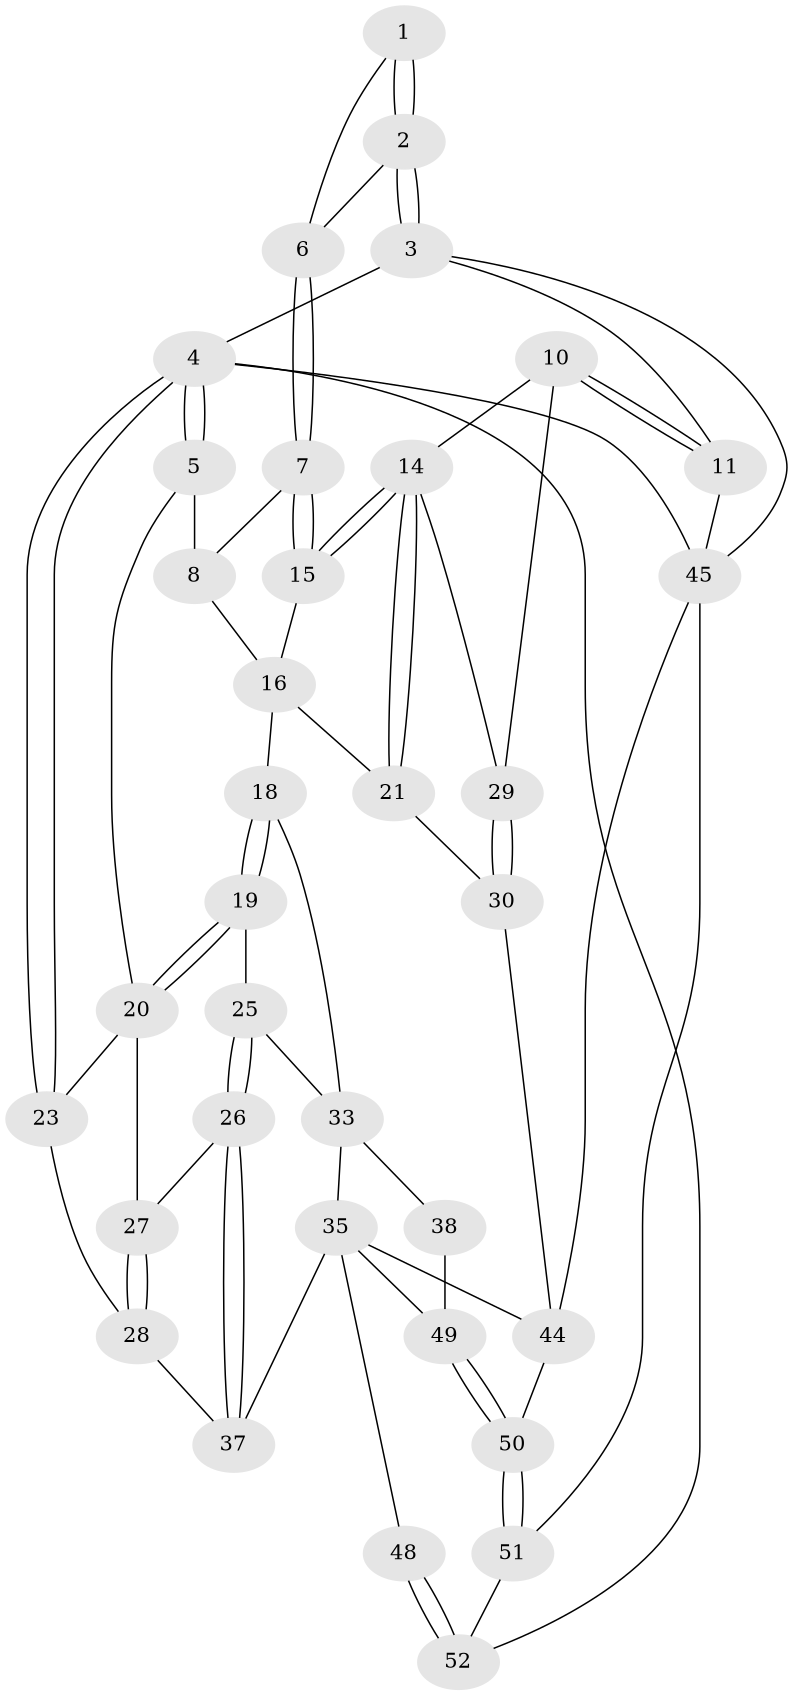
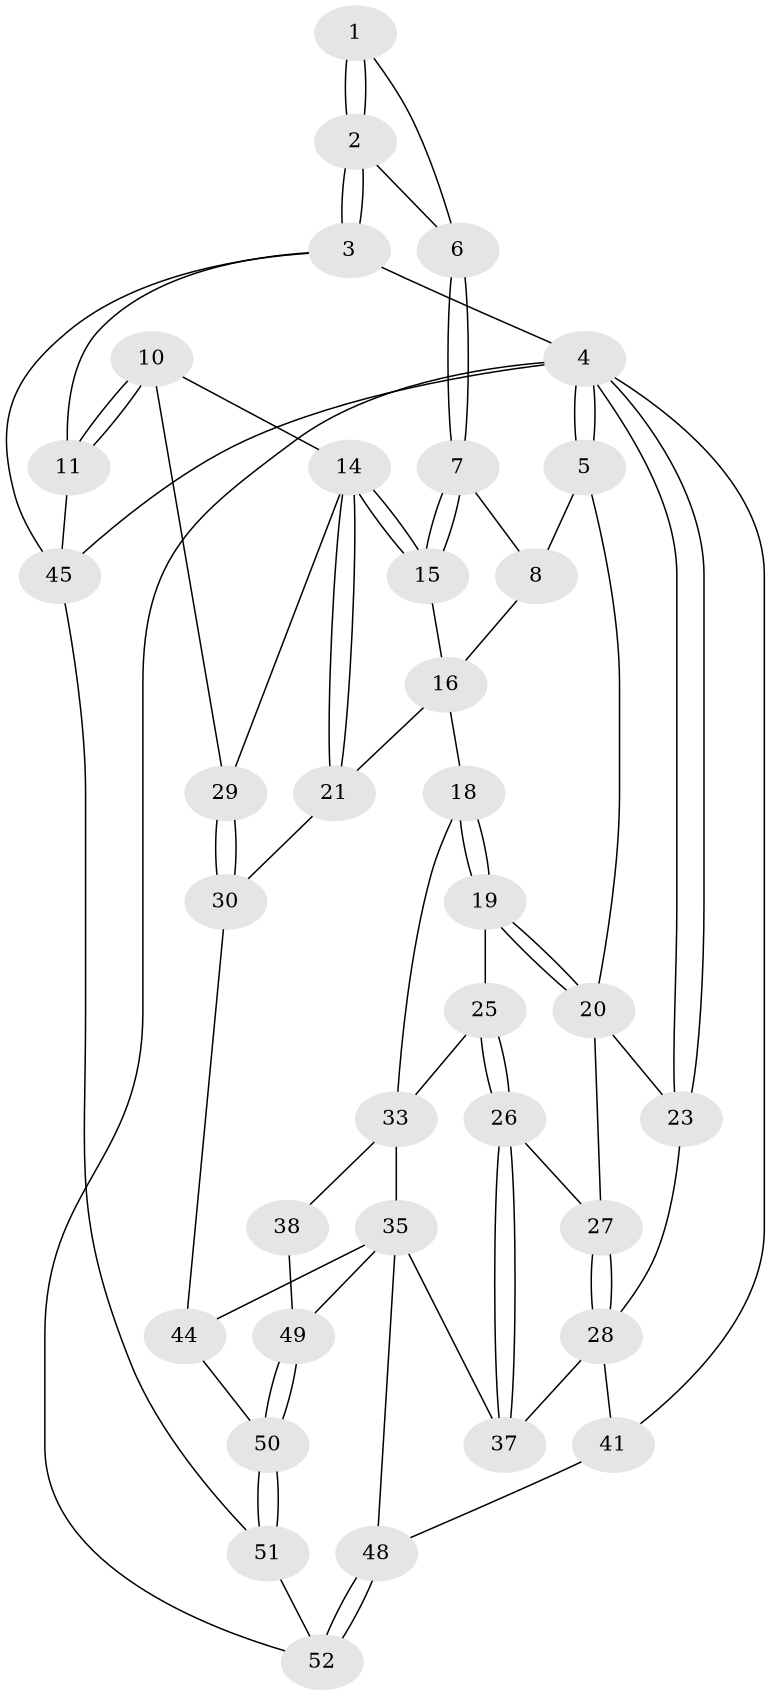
(588, 949) -> none
none -> (613, 1445)
